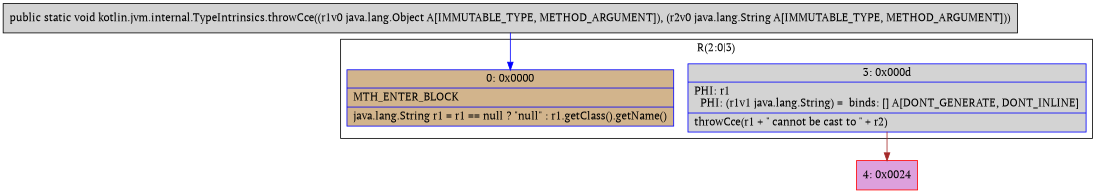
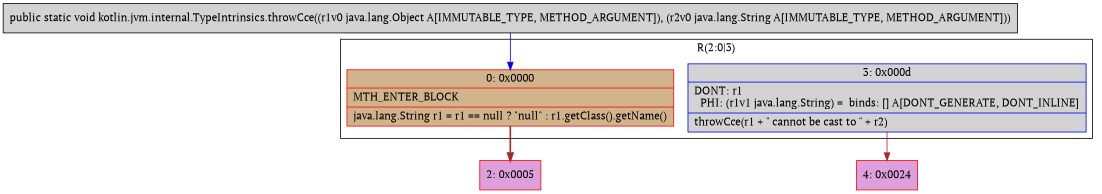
(714, 91) -> (720, 91)
(510, 98) -> (510, 98)
none -> (510, 175)
